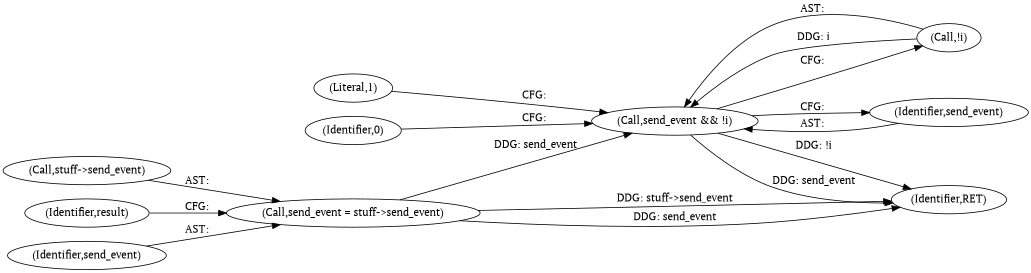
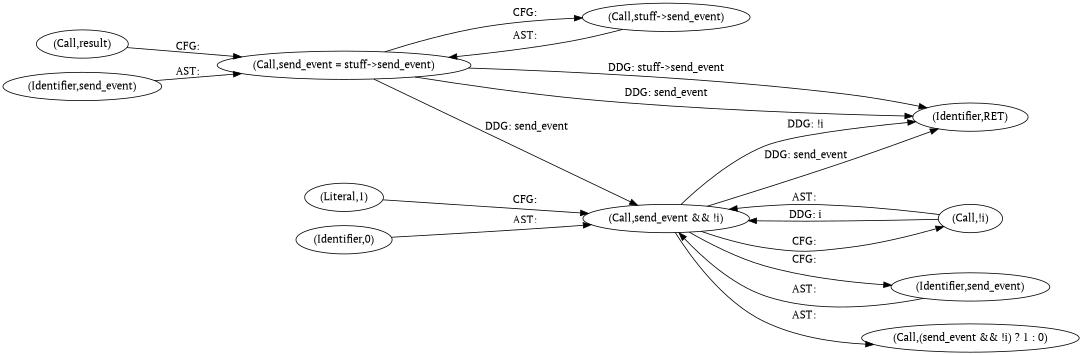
none -> (478, 28)
(536, 118) -> (527, 221)
(87, 213) -> (82, 44)
none -> (970, 338)
